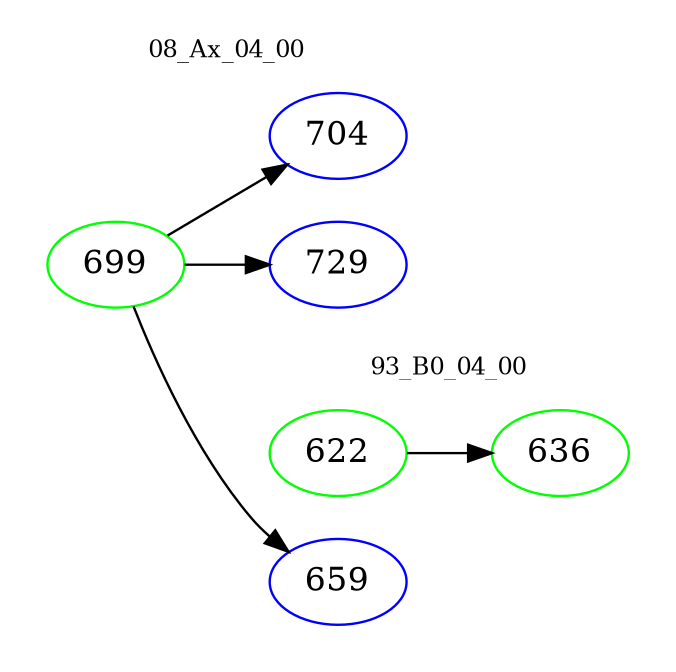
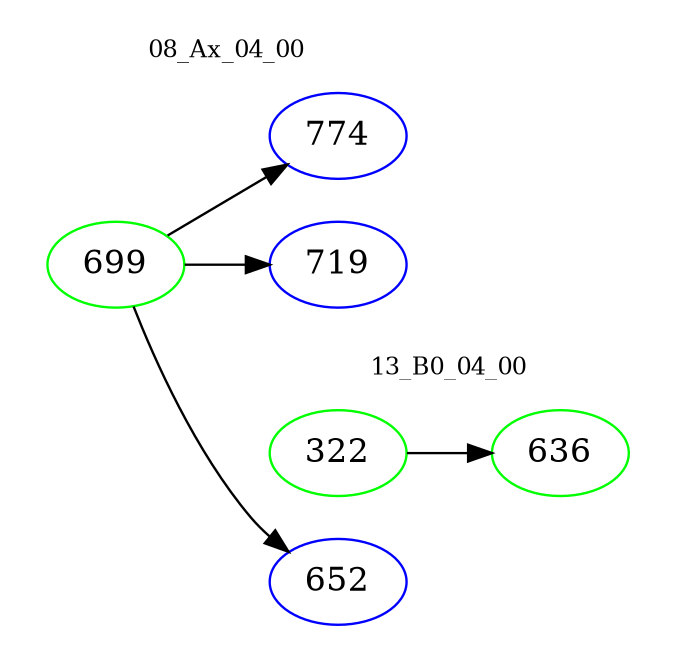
(338, 136) -> (338, 136)
(338, 265) -> (338, 265)
(449, 368) -> (449, 368)
(338, 453) -> (338, 453)
(338, 582) -> (338, 582)
